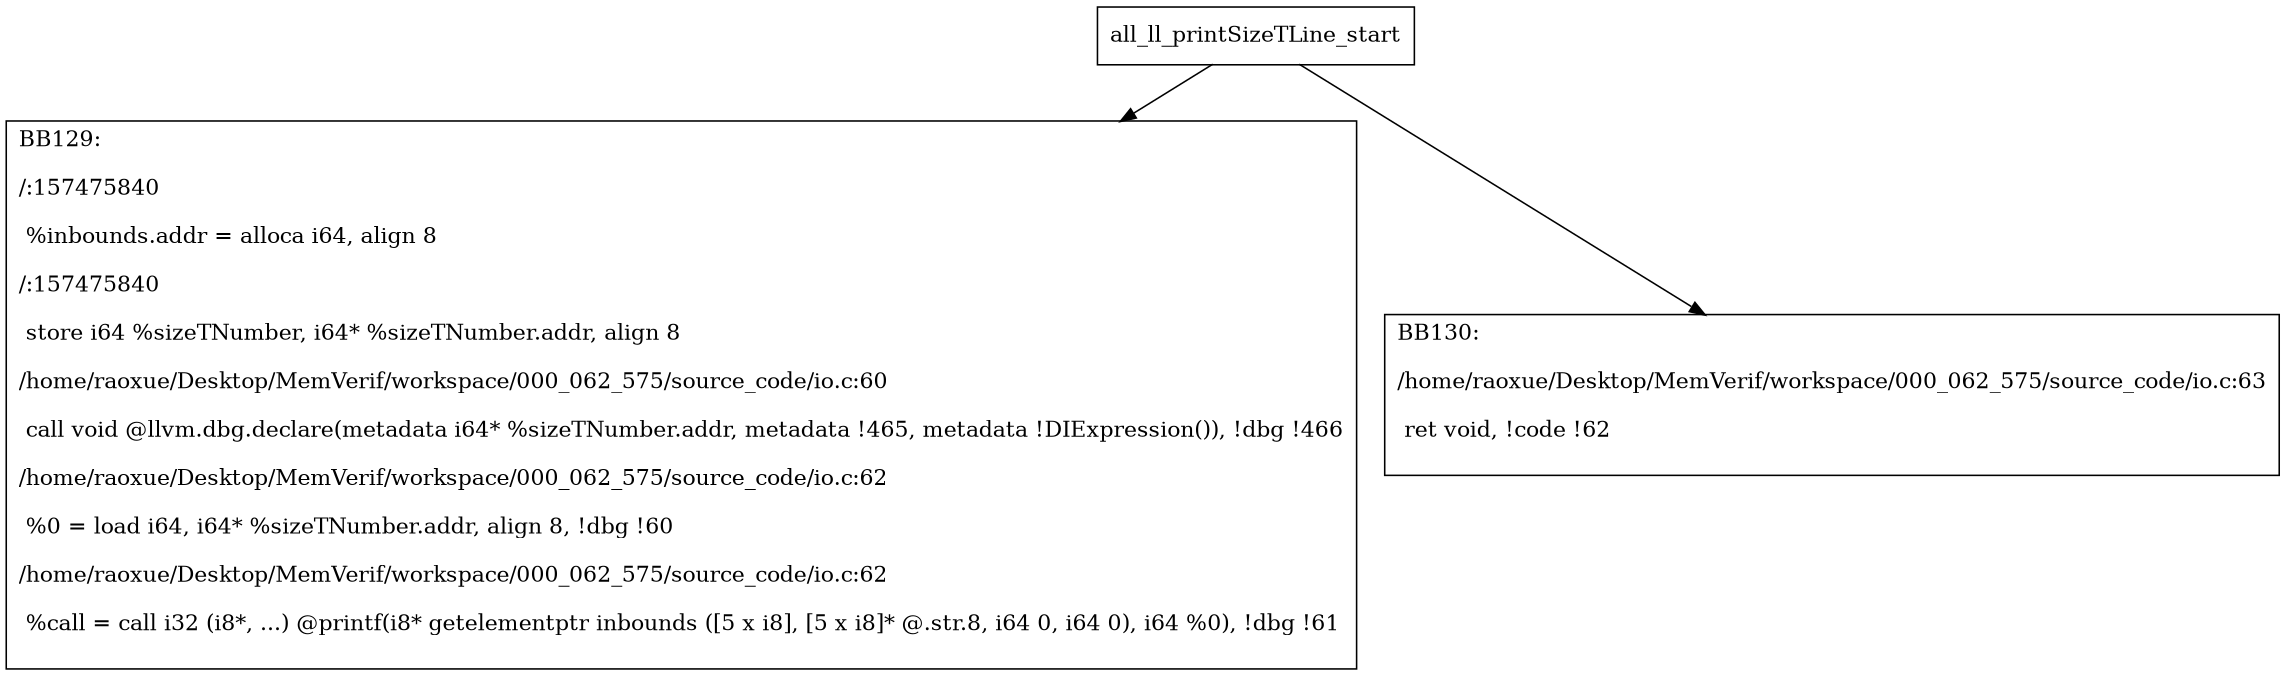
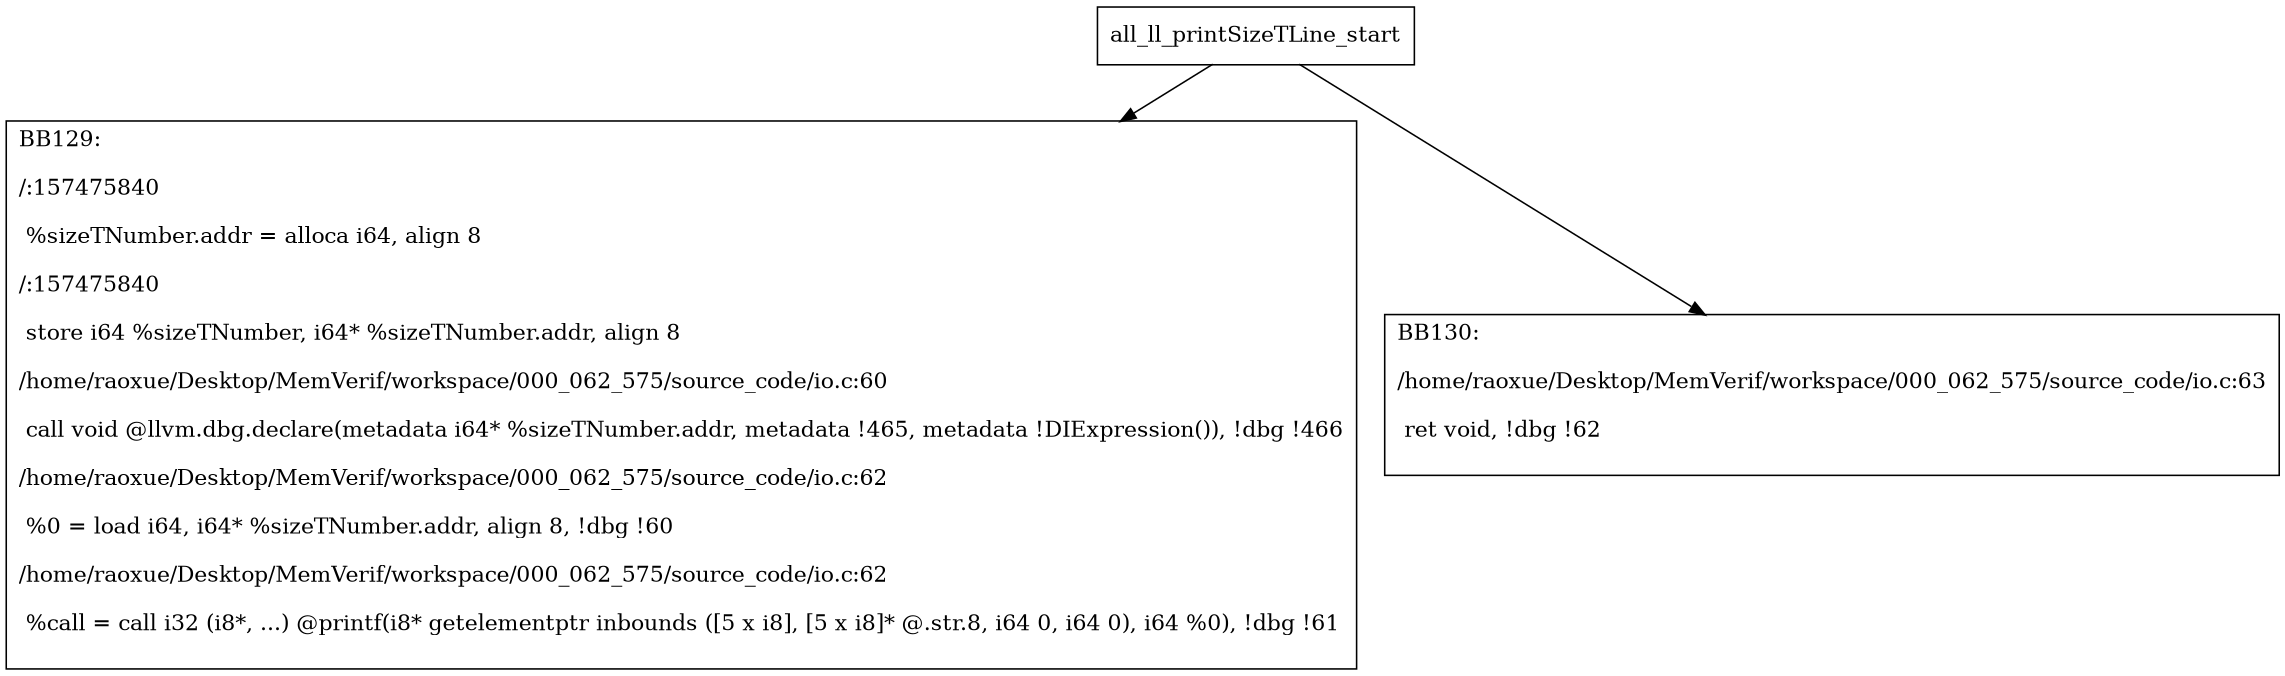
(228, 237) -> (251, 237)
(1504, 430) -> (1499, 430)
